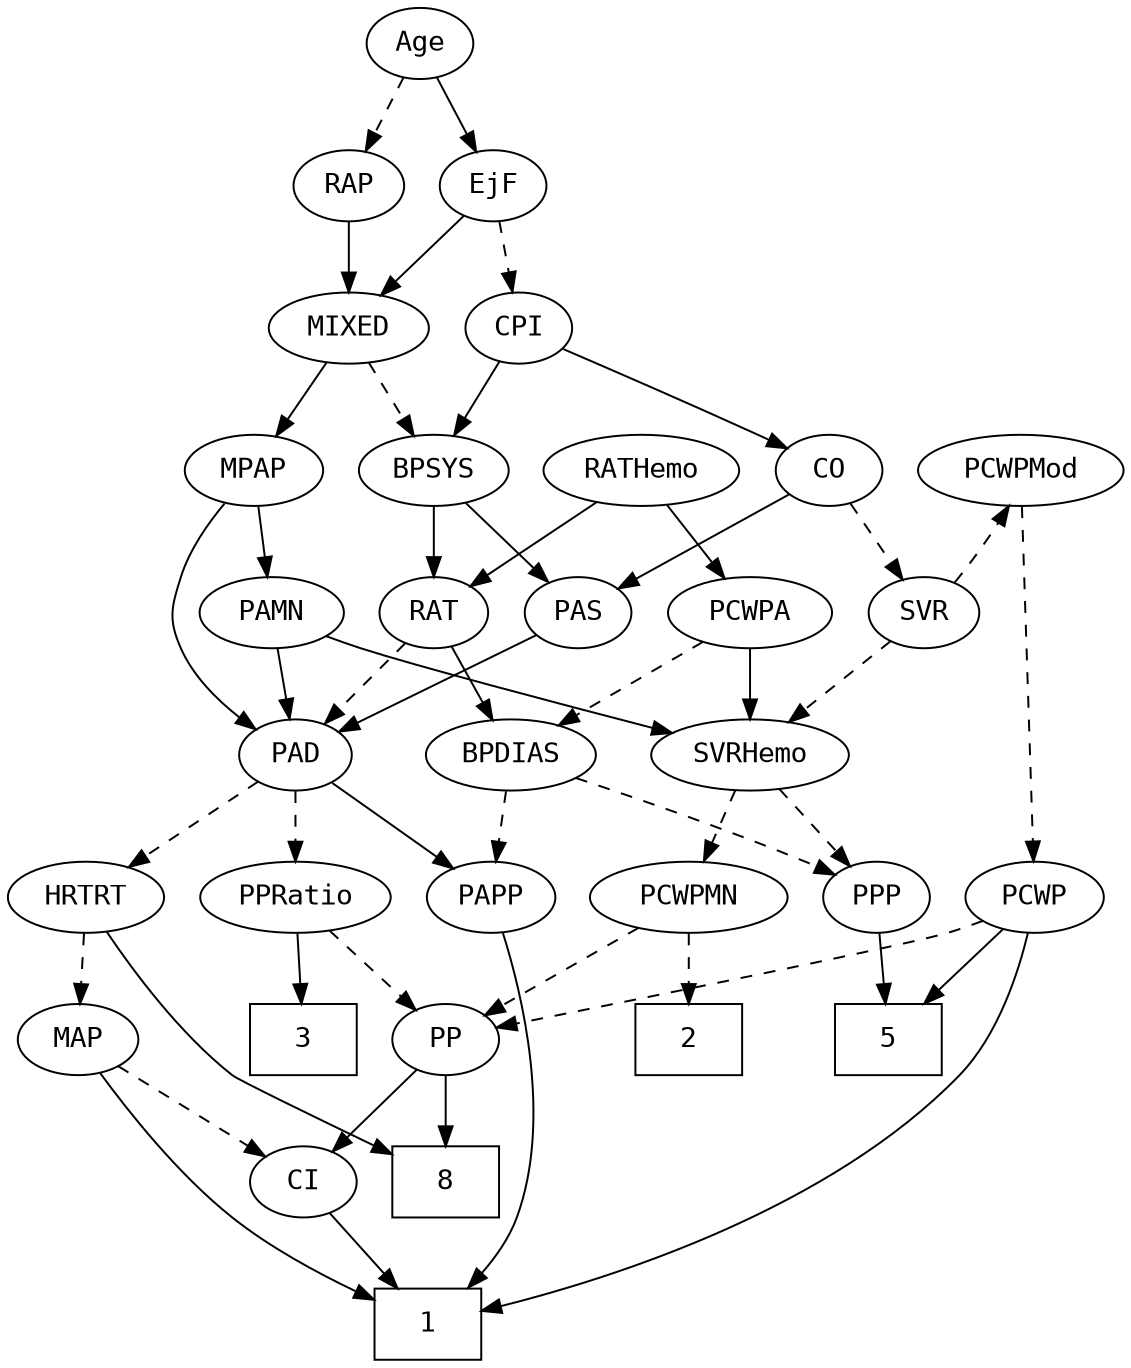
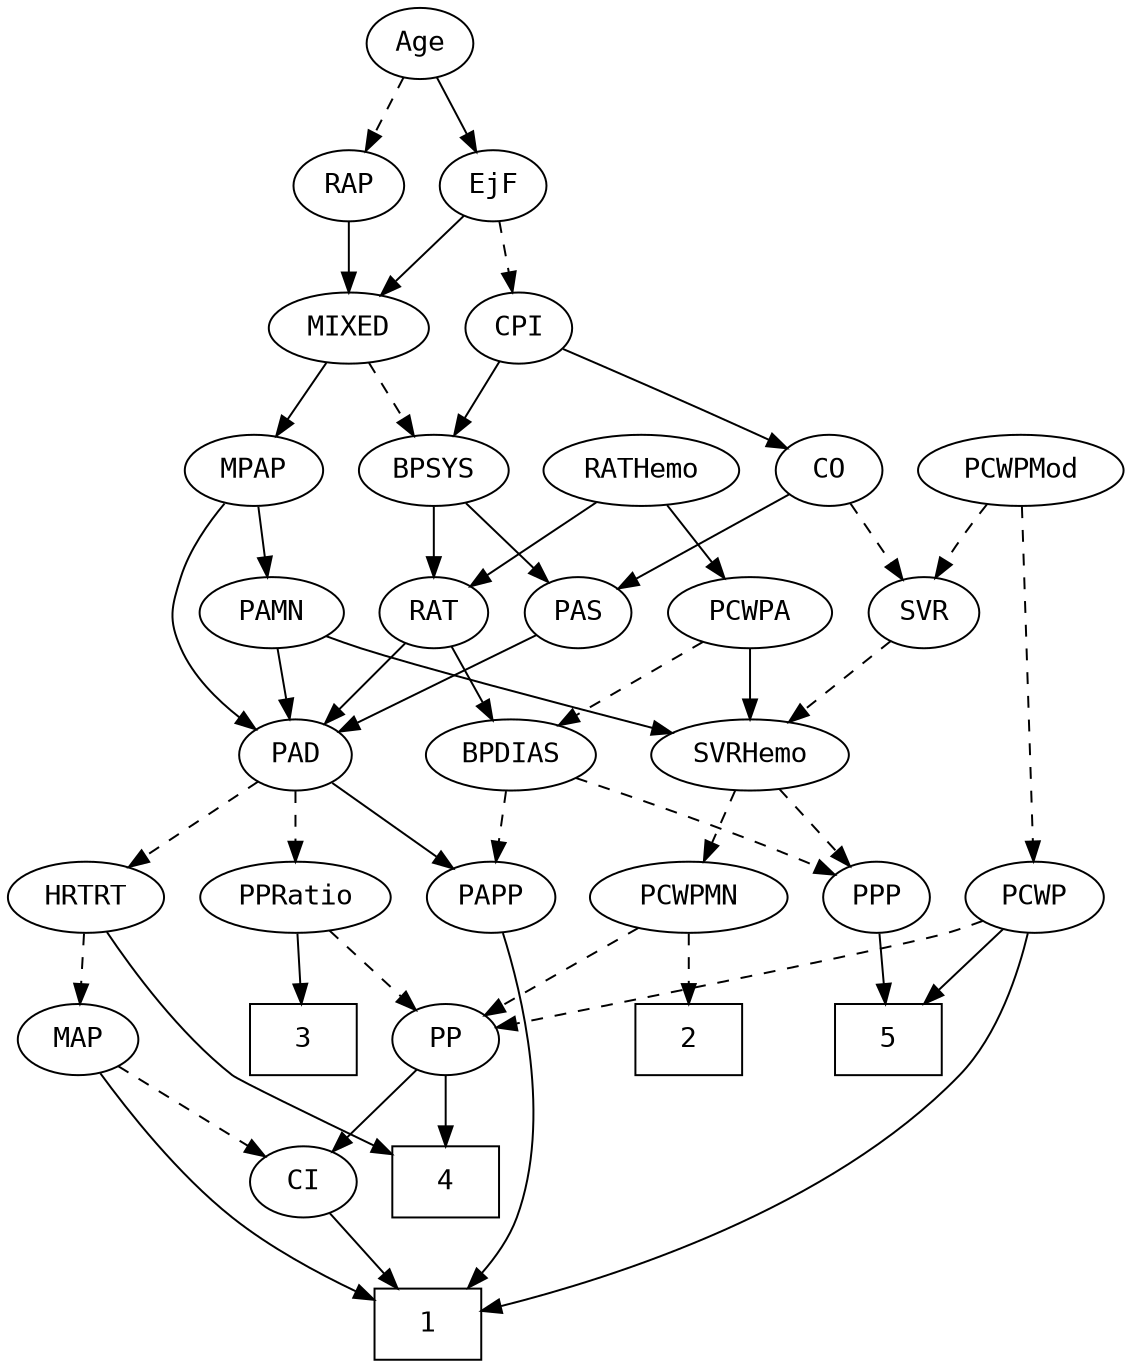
(978, 553) -> (966, 532)
(372, 676) -> (372, 676)
(446, 1182) -> (446, 1182)
